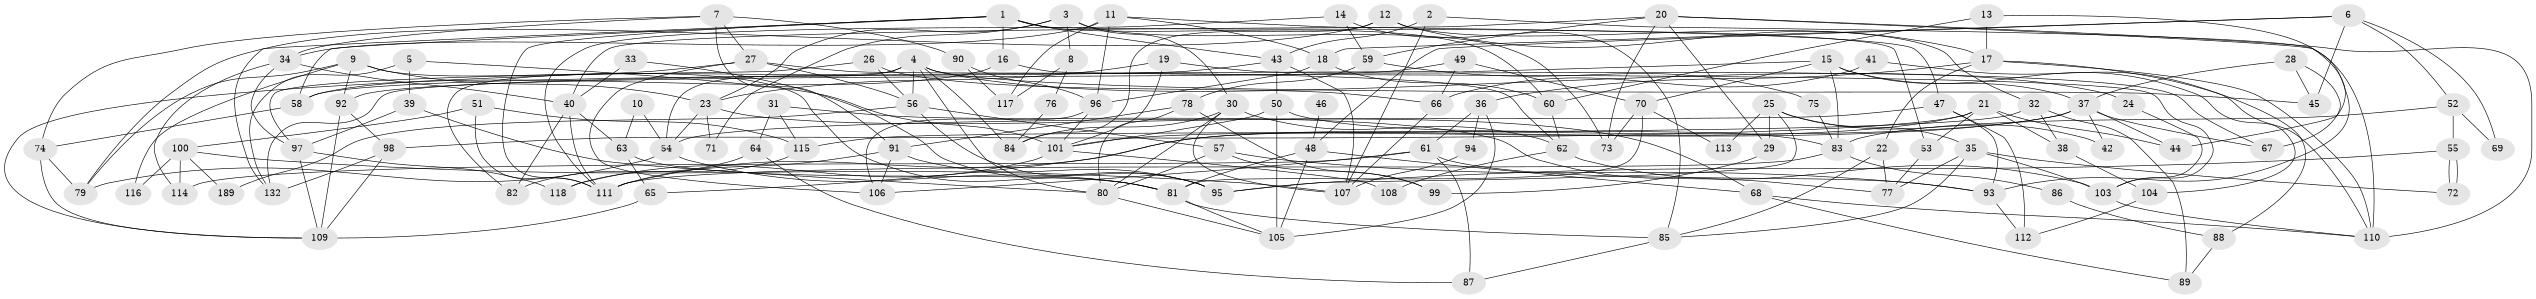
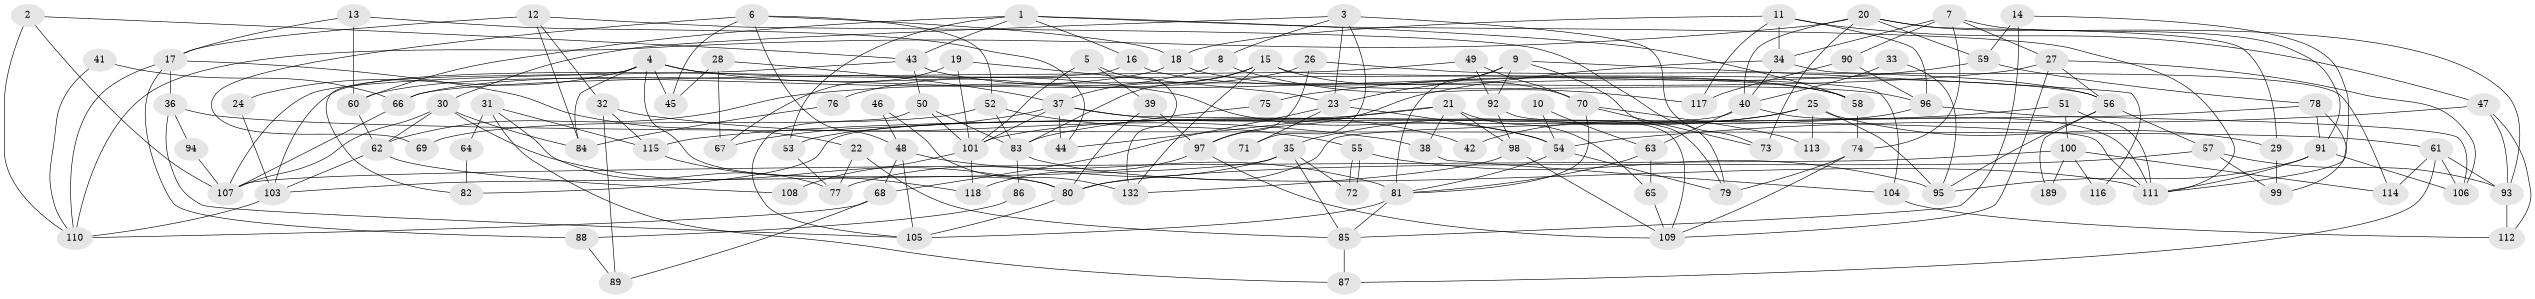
(549, 35) -> (936, 152)
(1101, 259) -> (893, 250)
